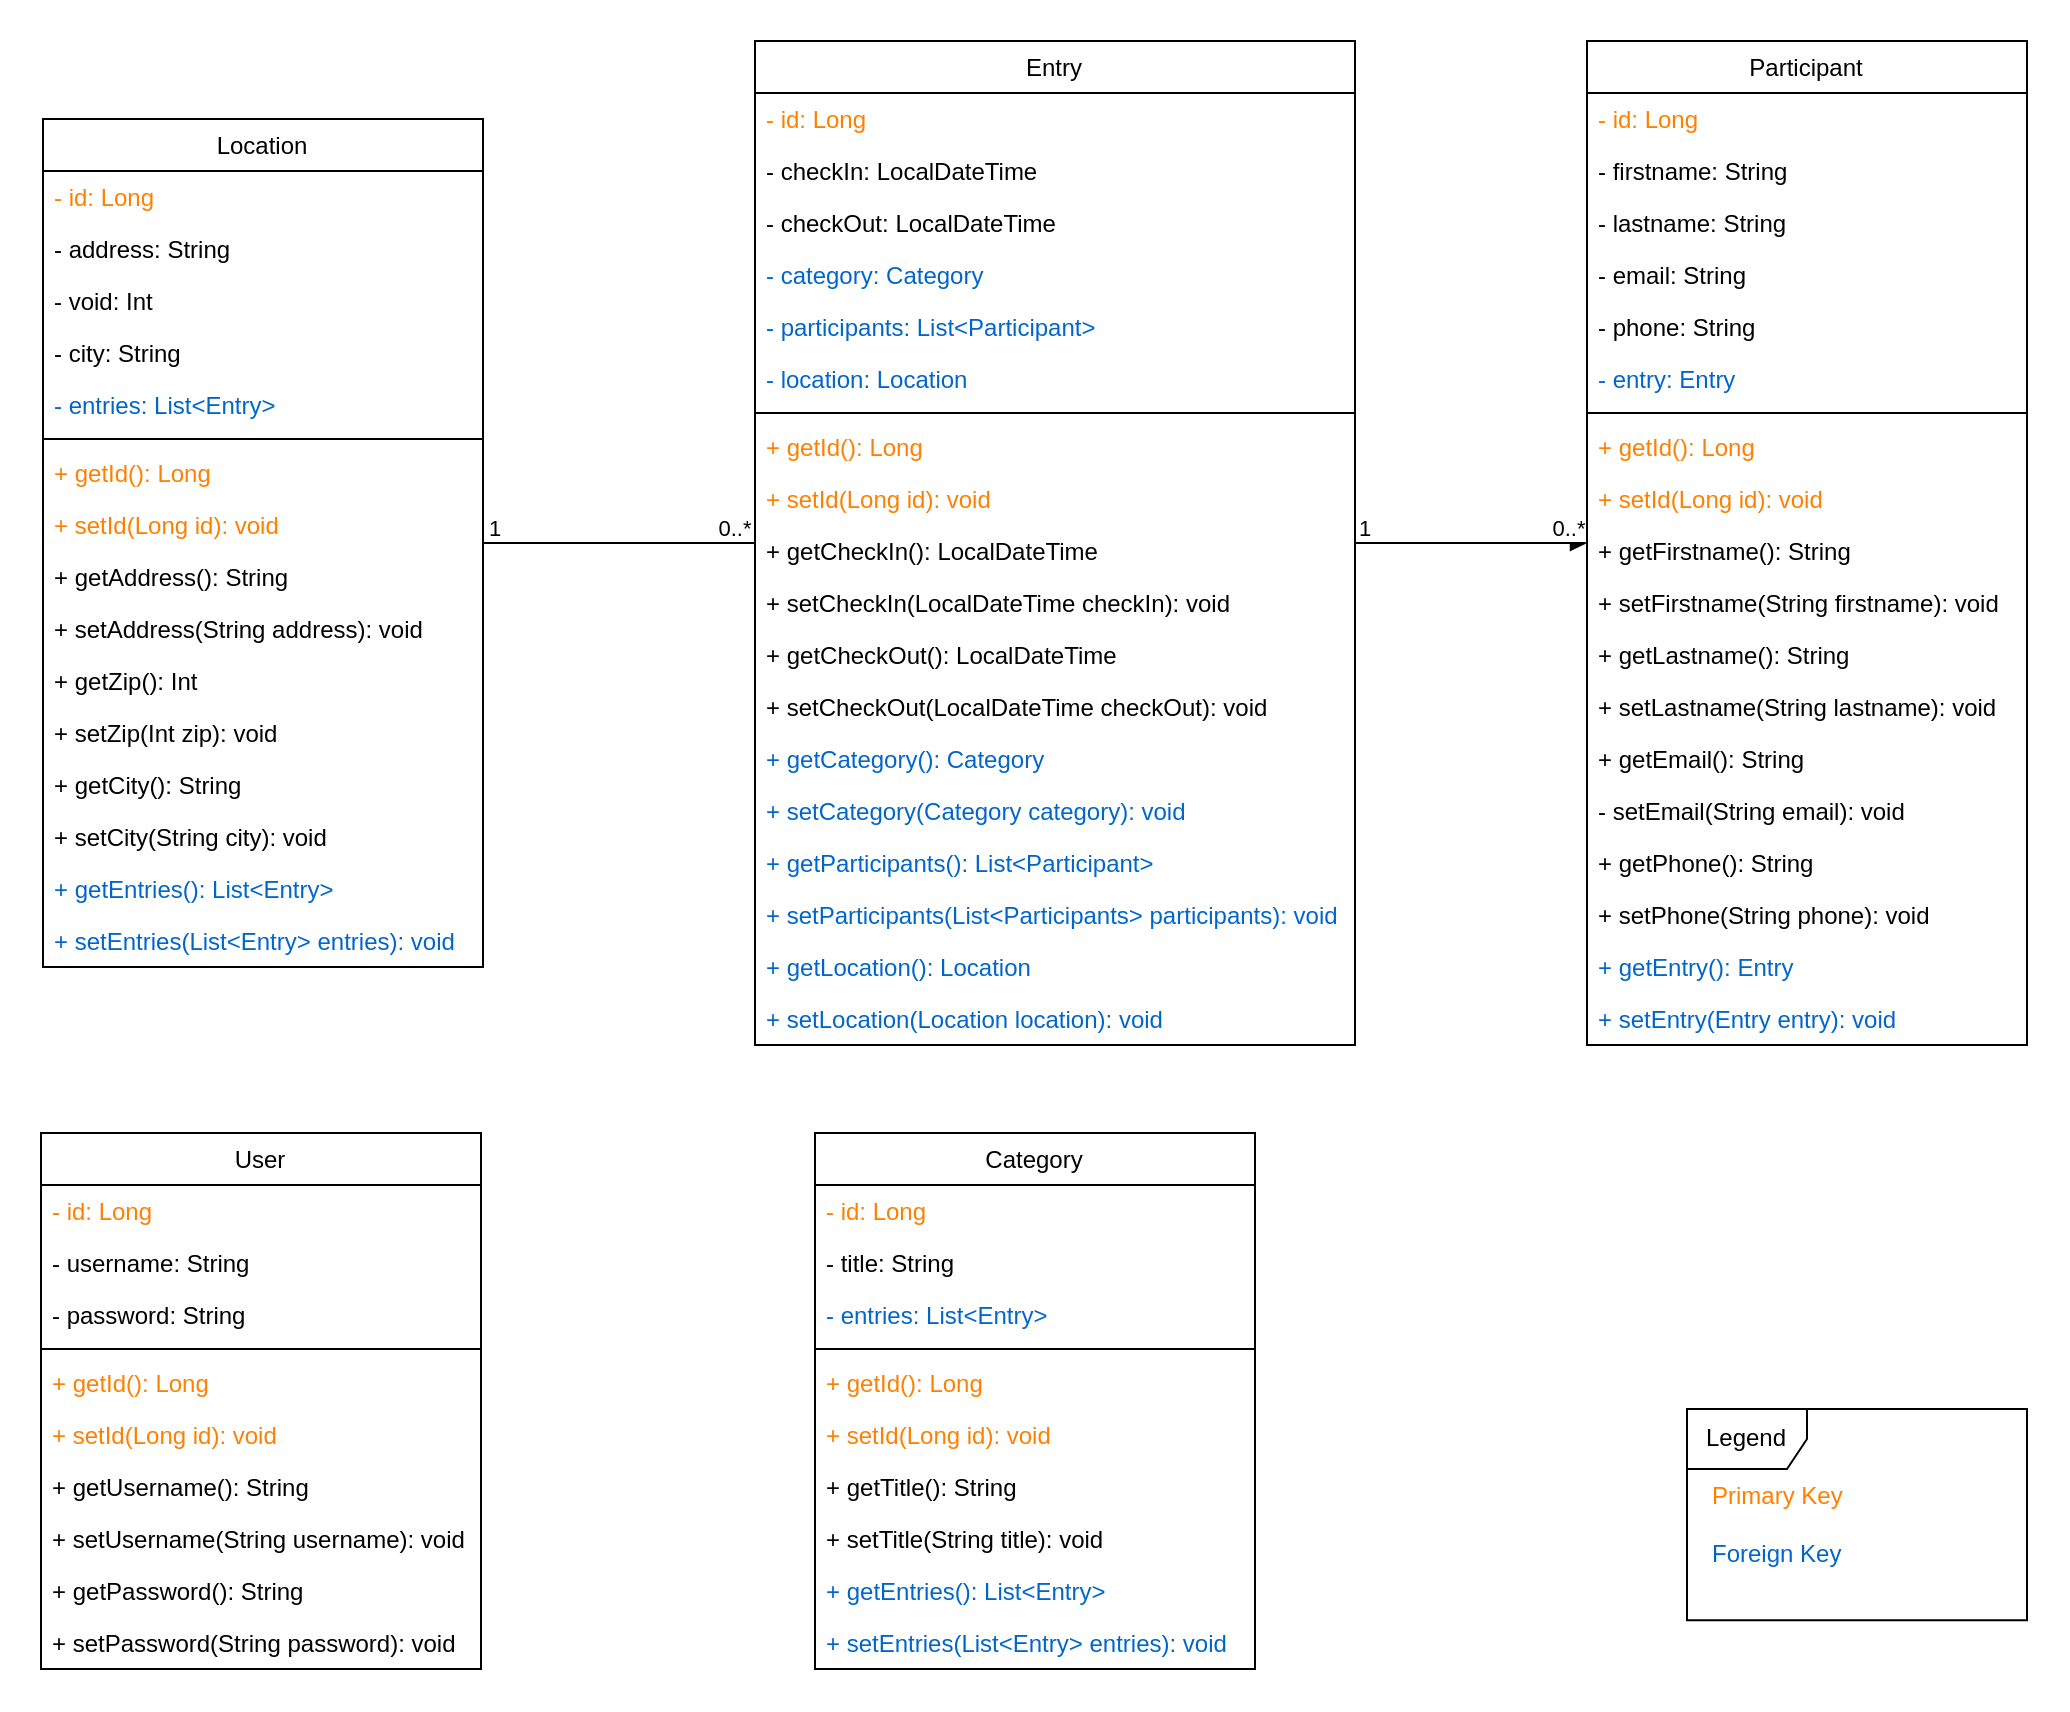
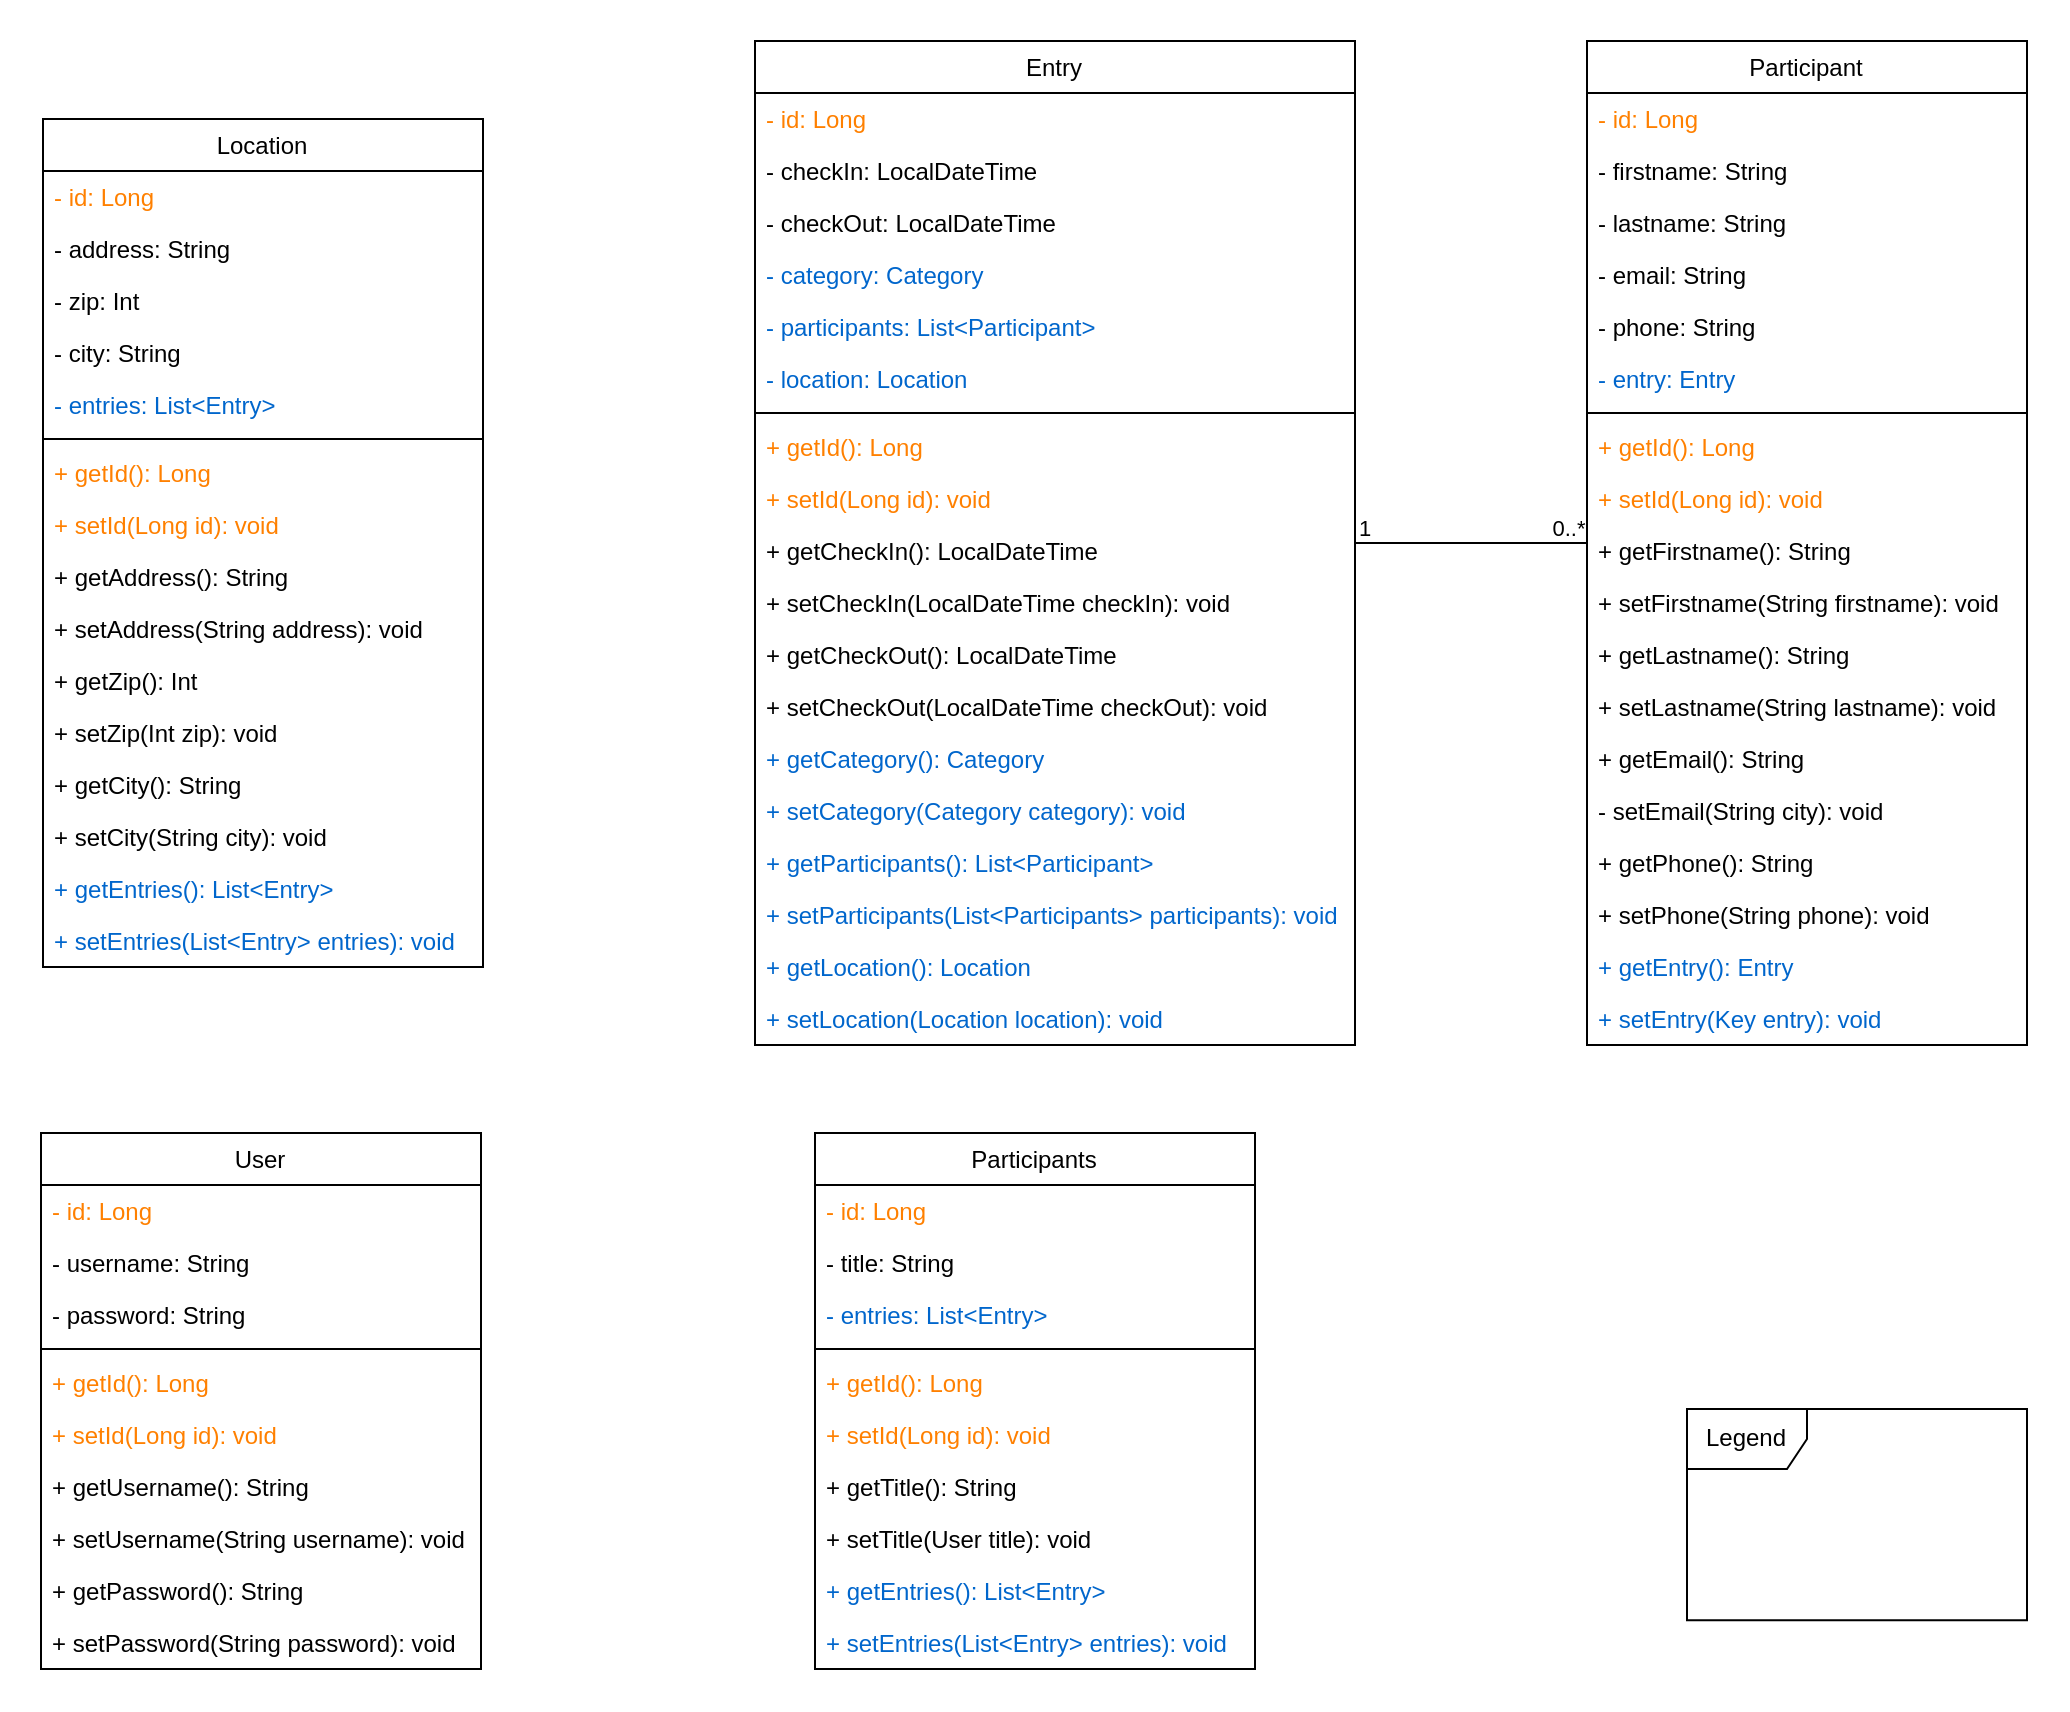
(115, 302) -> (109, 302)
(619, 543) -> none
(1569, 543) -> (1576, 543)
(1768, 812) -> (1765, 812)
(1777, 1020) -> (1764, 1020)
(1034, 1160) -> (1034, 1160)
(1857, 1539) -> none
(996, 1540) -> (986, 1540)
